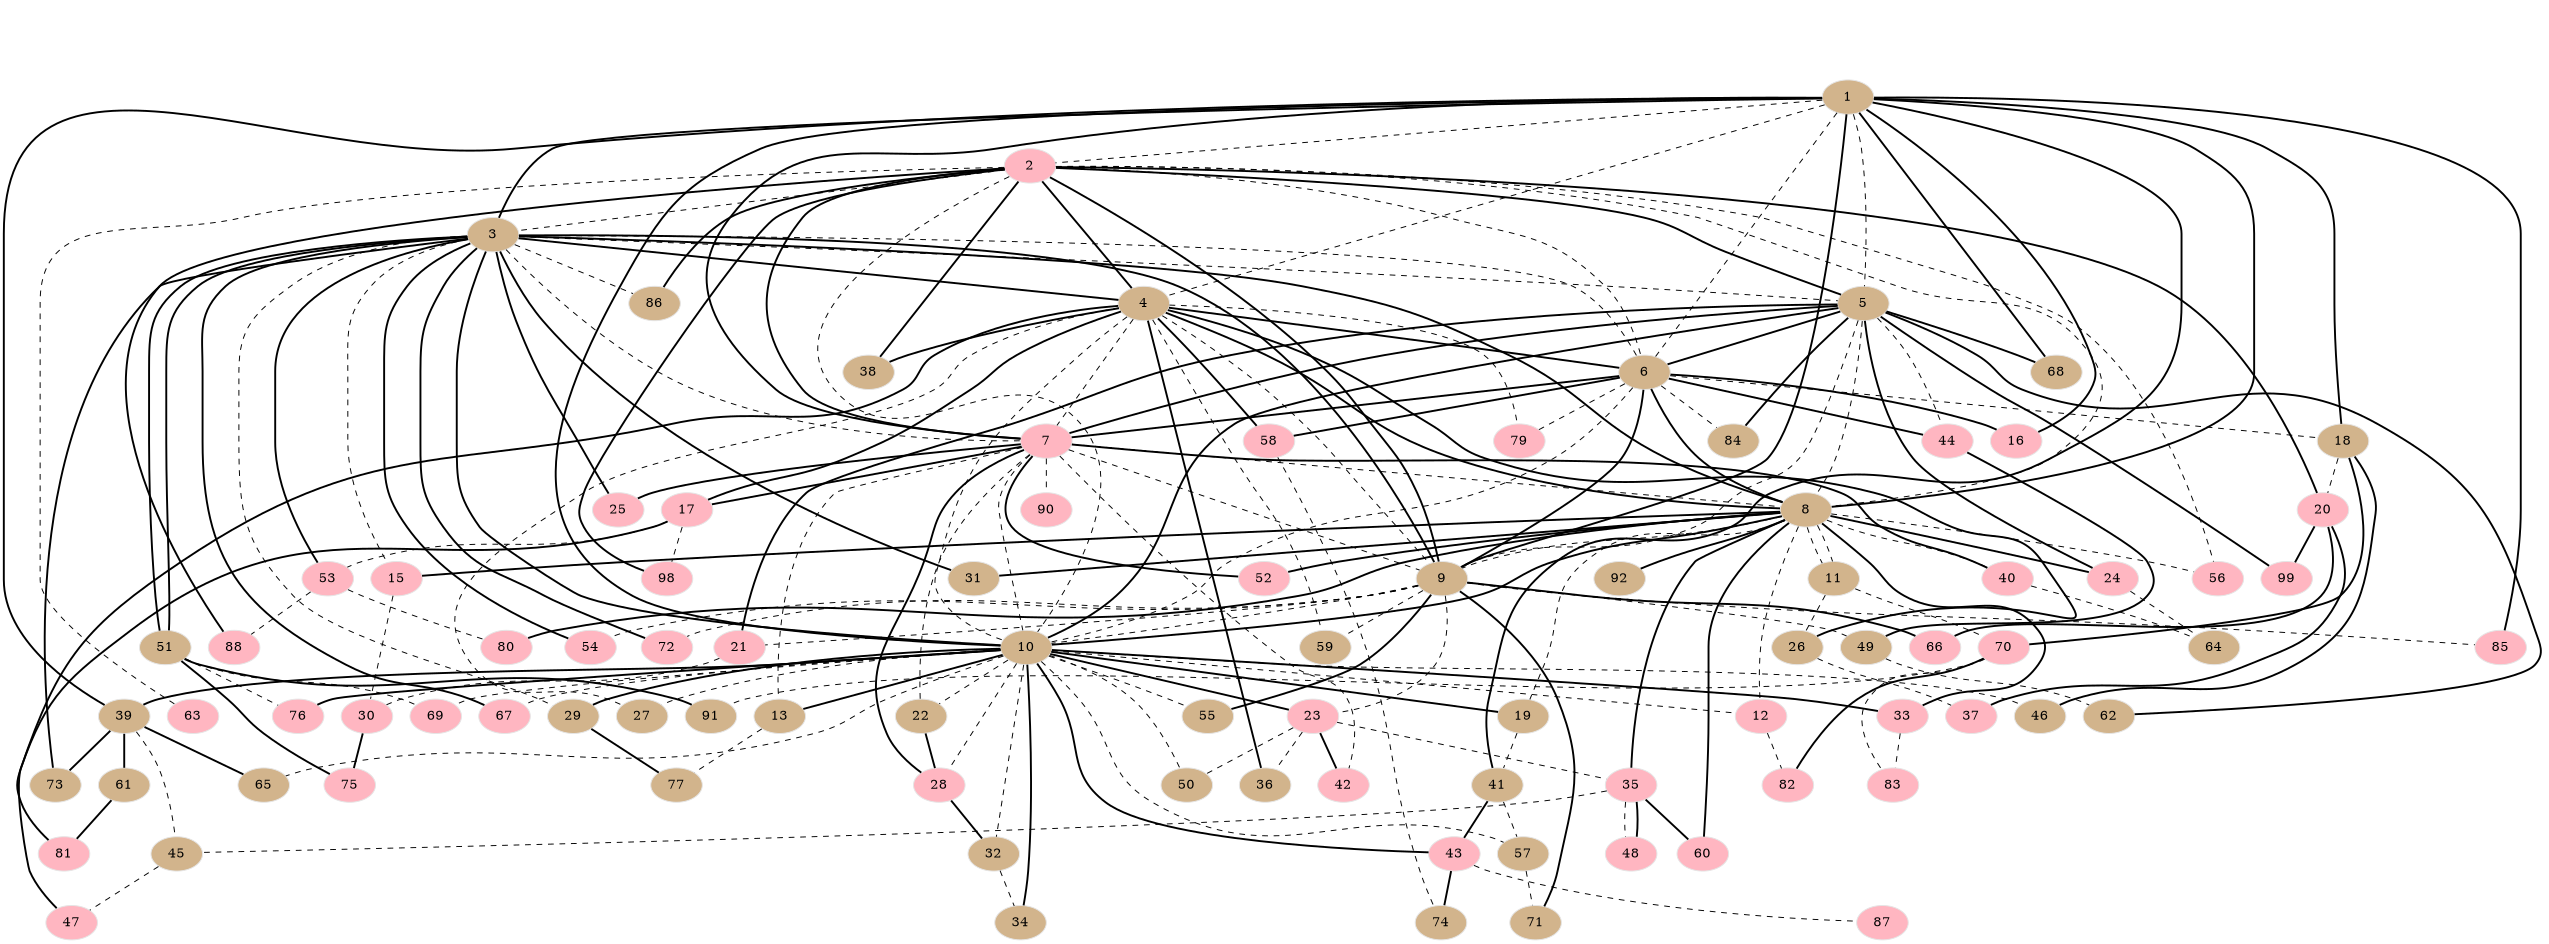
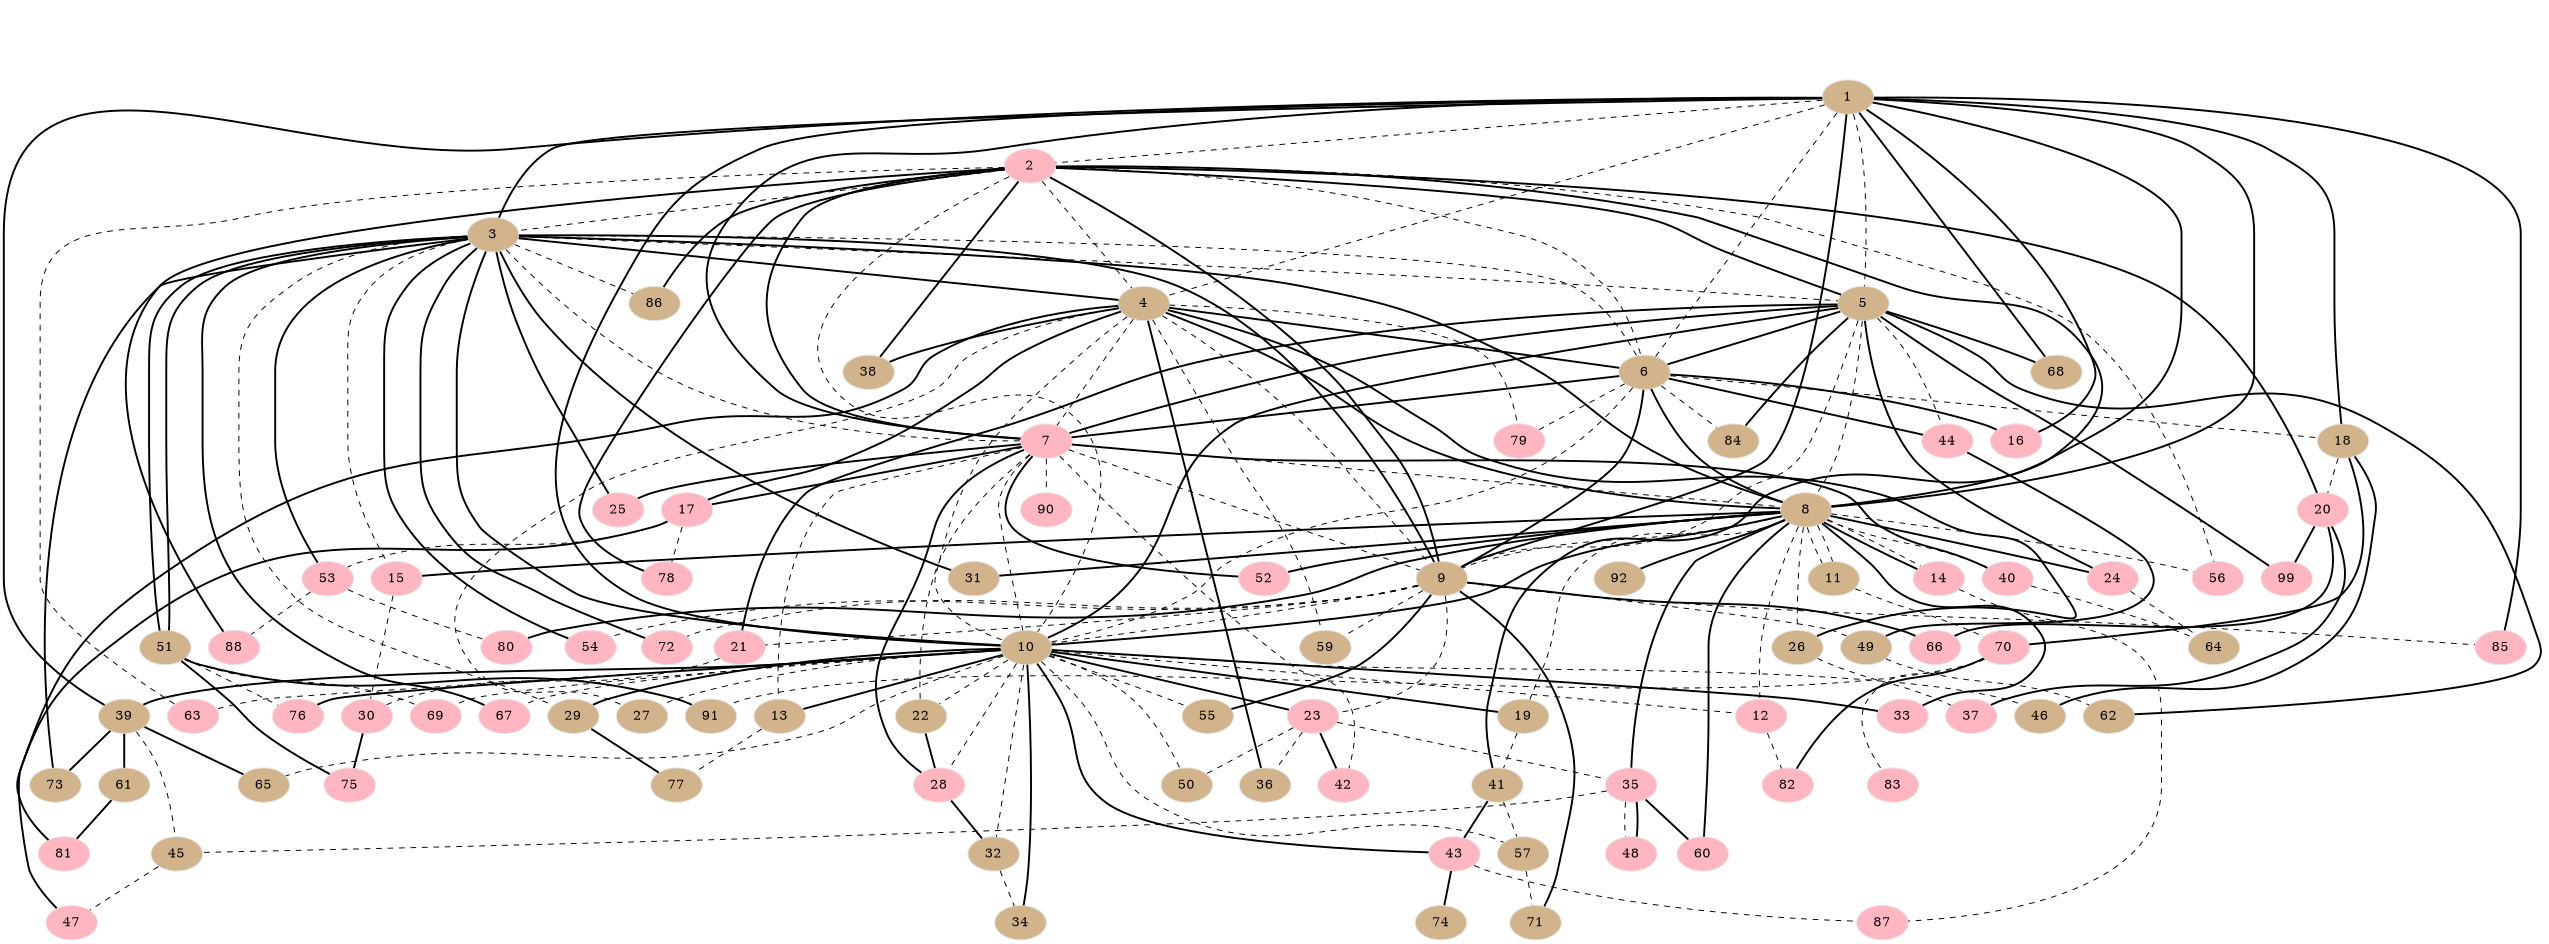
(1087, 235) -> (1087, 235)
(1759, 238) -> (1759, 238)
(1269, 441) -> none
(667, 579) -> (667, 579)
none -> (1939, 579)
(1813, 618) -> (1798, 579)
none -> (608, 676)
(1898, 751) -> none
